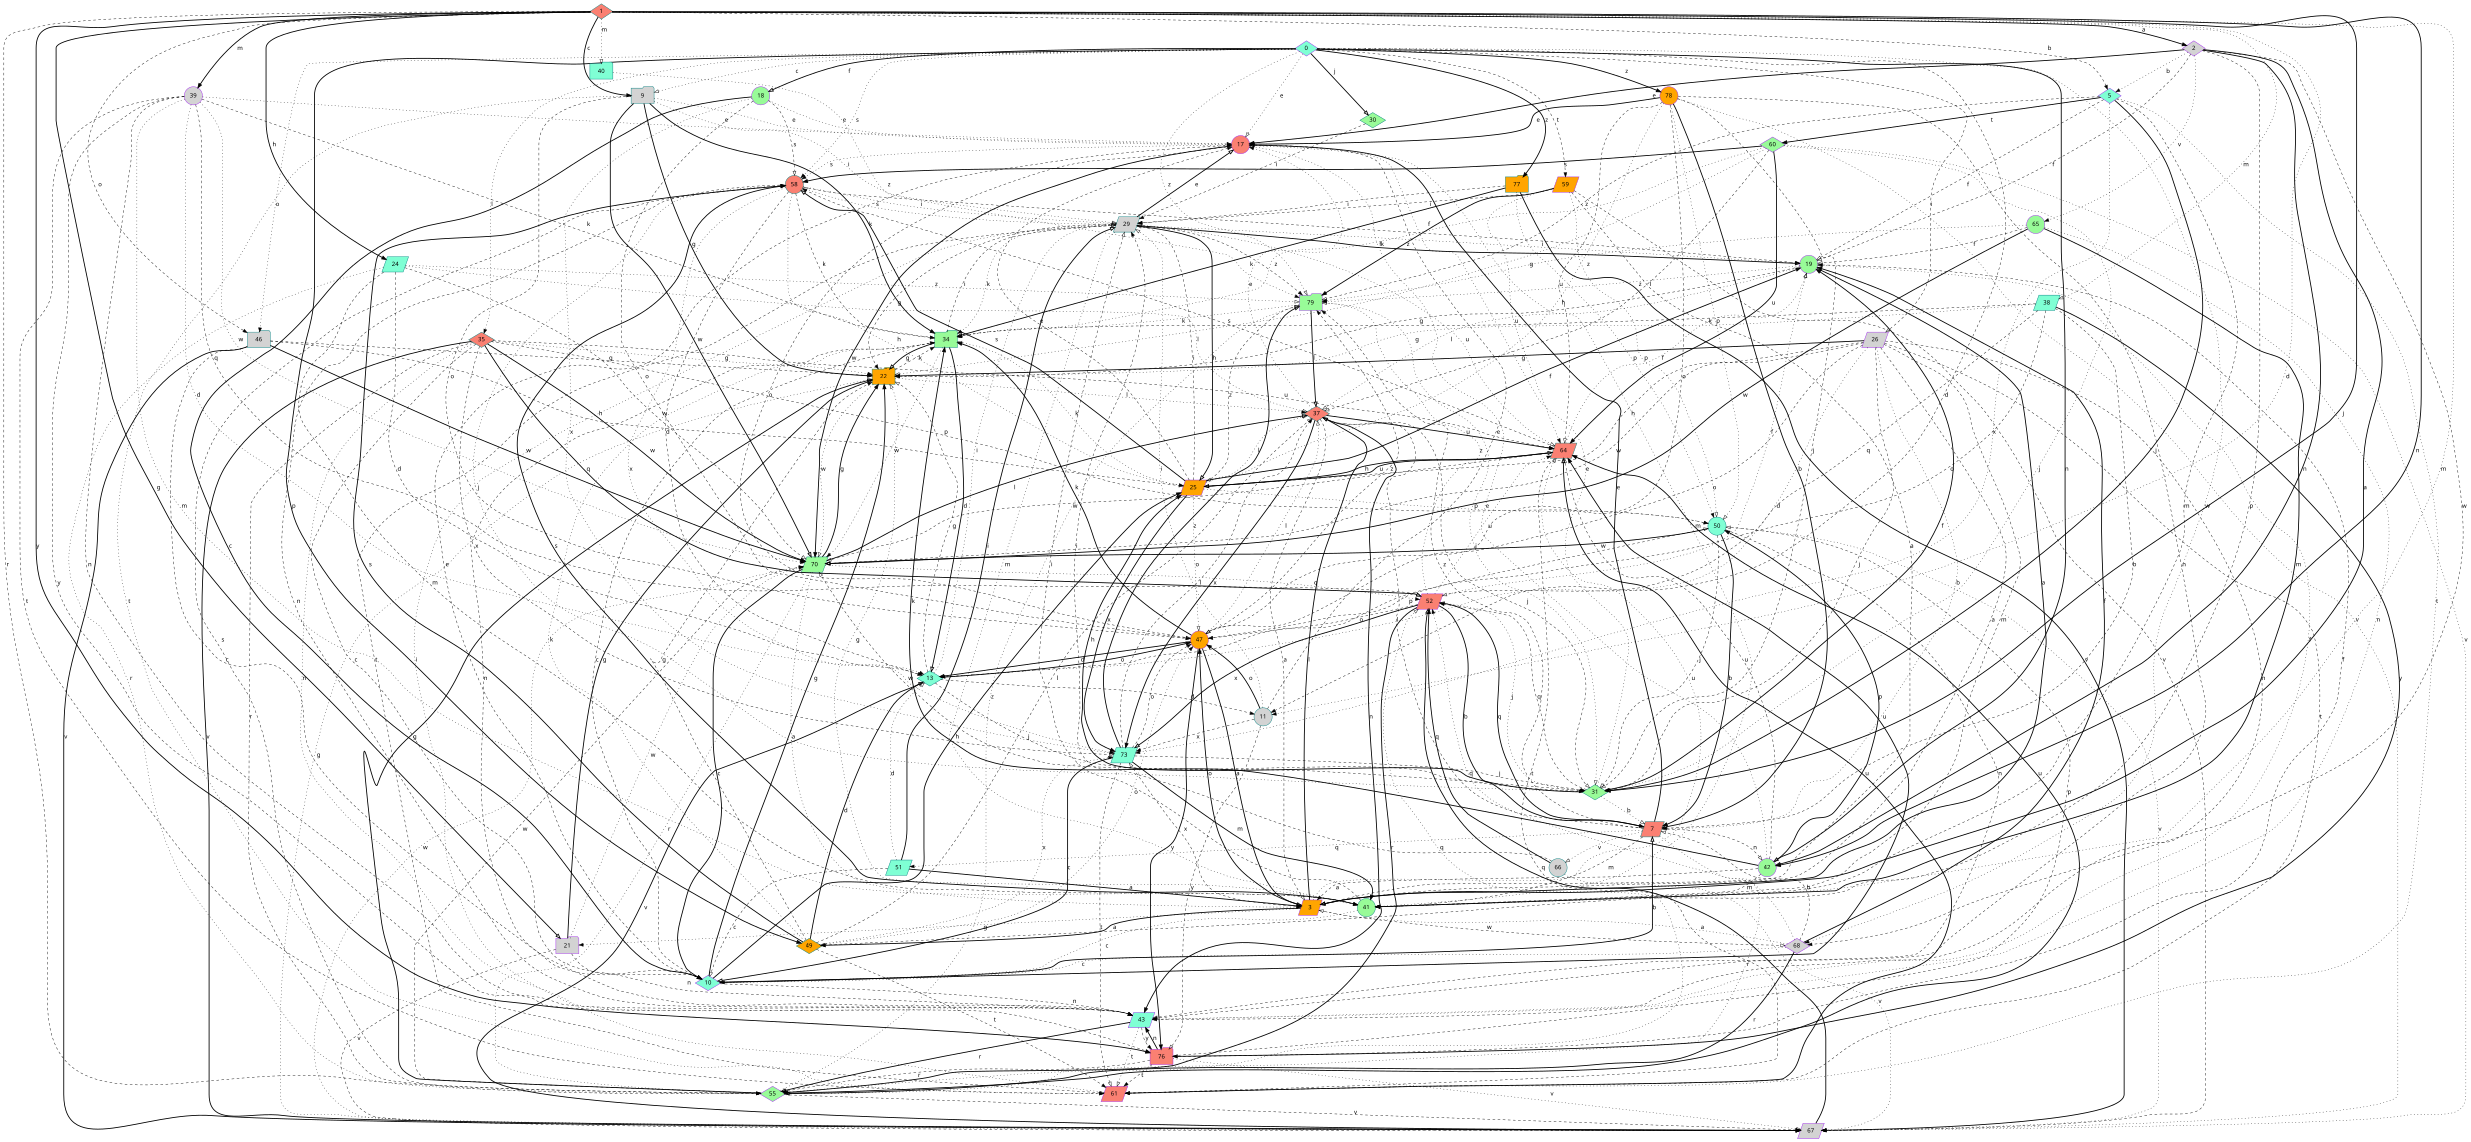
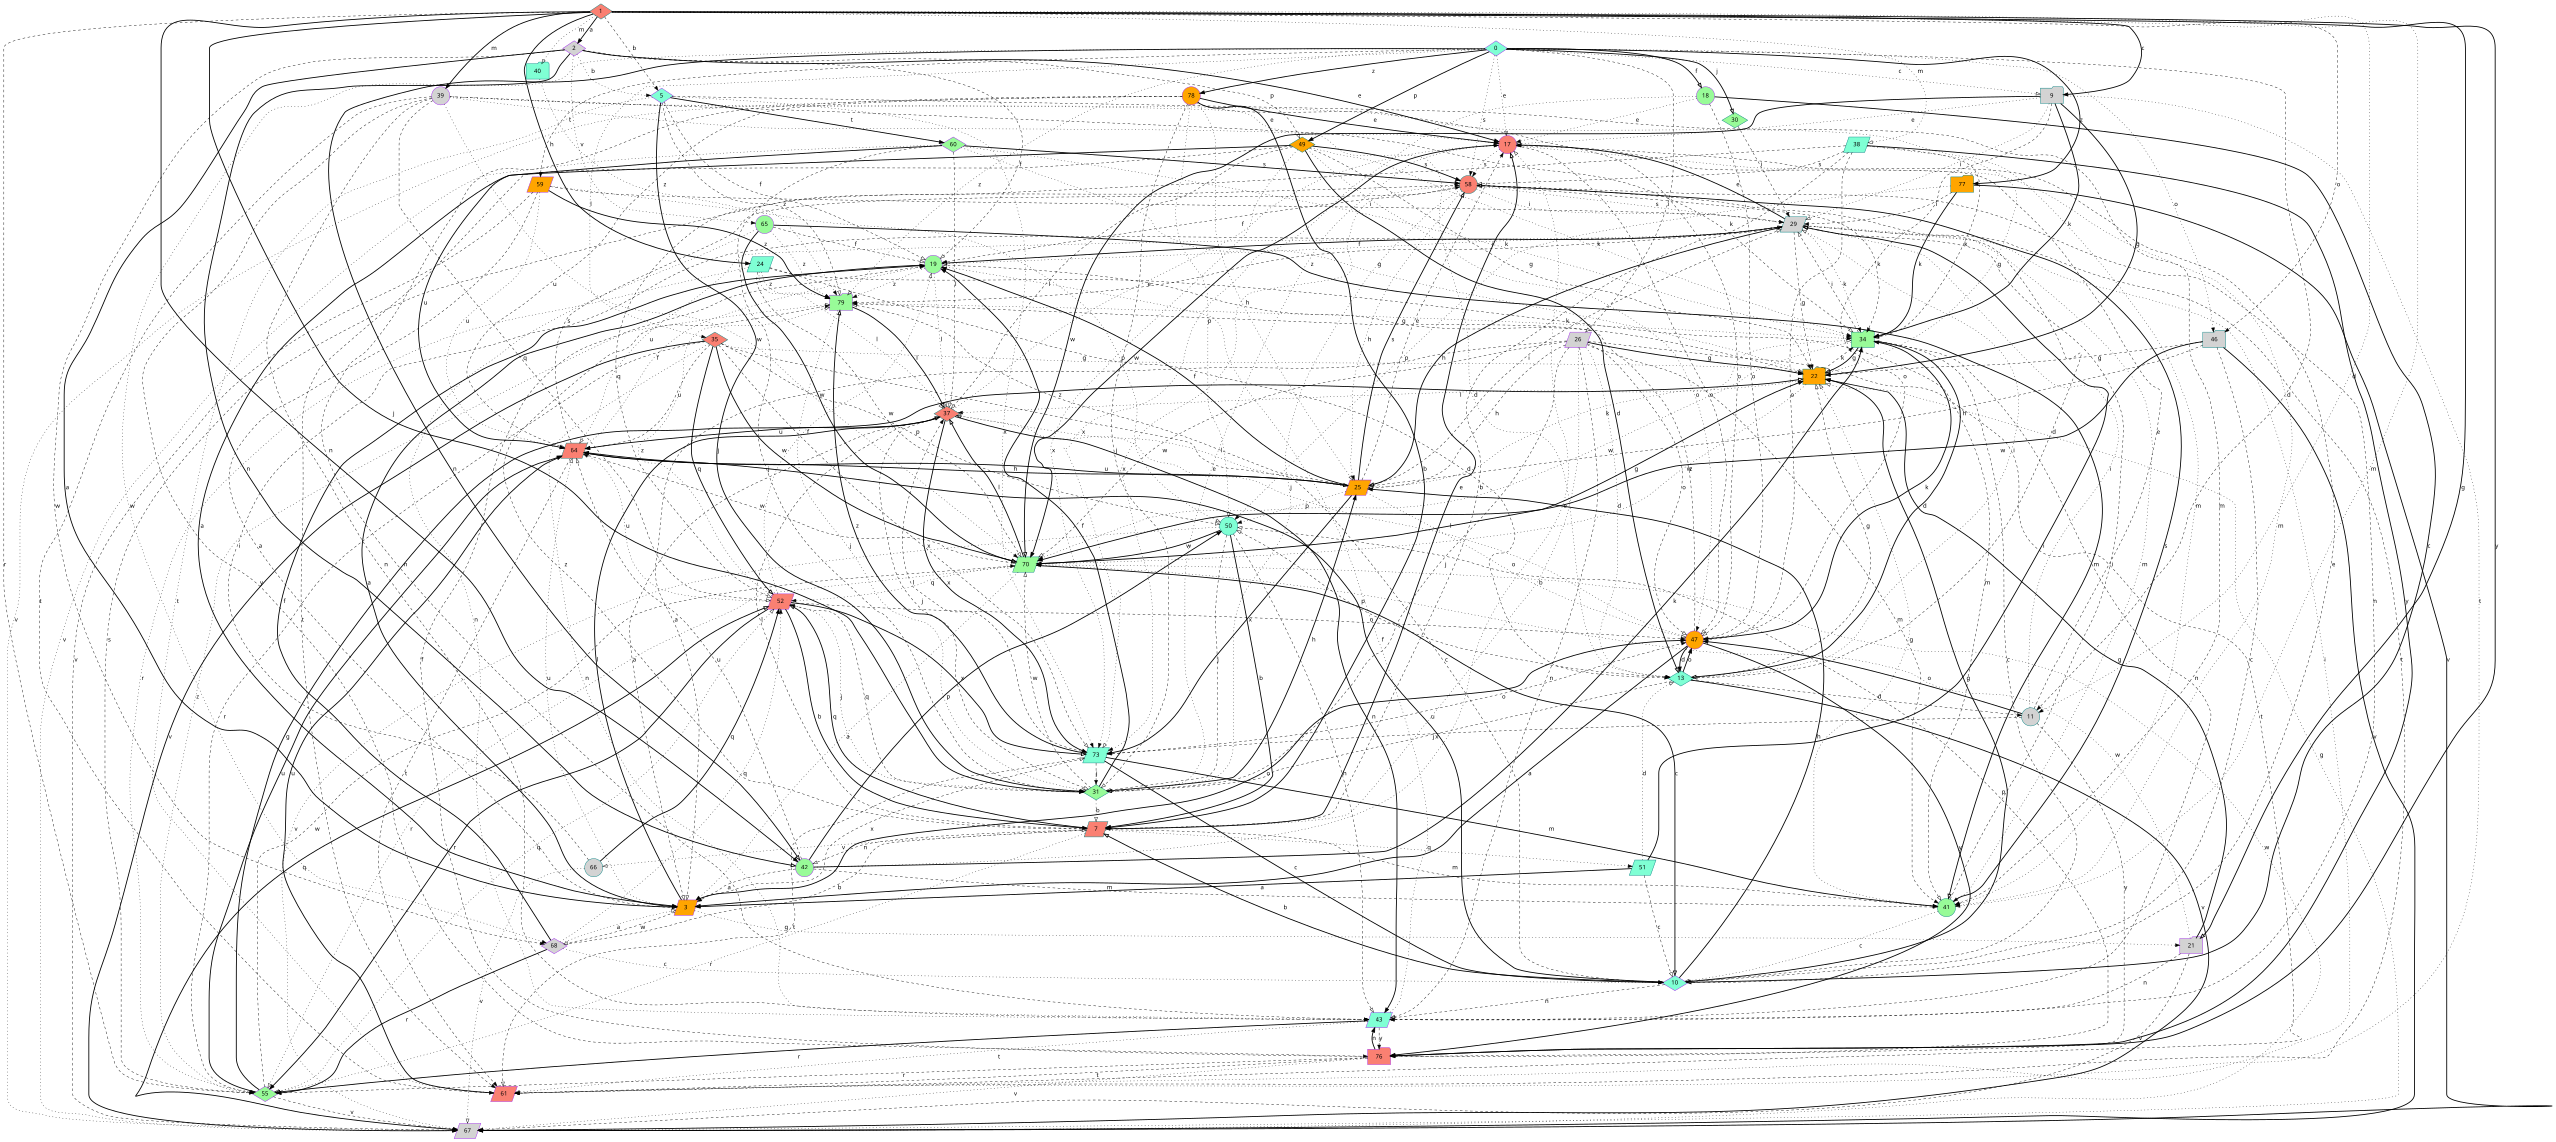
(790, 136) -> (1664, 177)
(2044, 457) -> (760, 447)
(1082, 760) -> (1393, 744)
(1053, 937) -> (362, 280)
